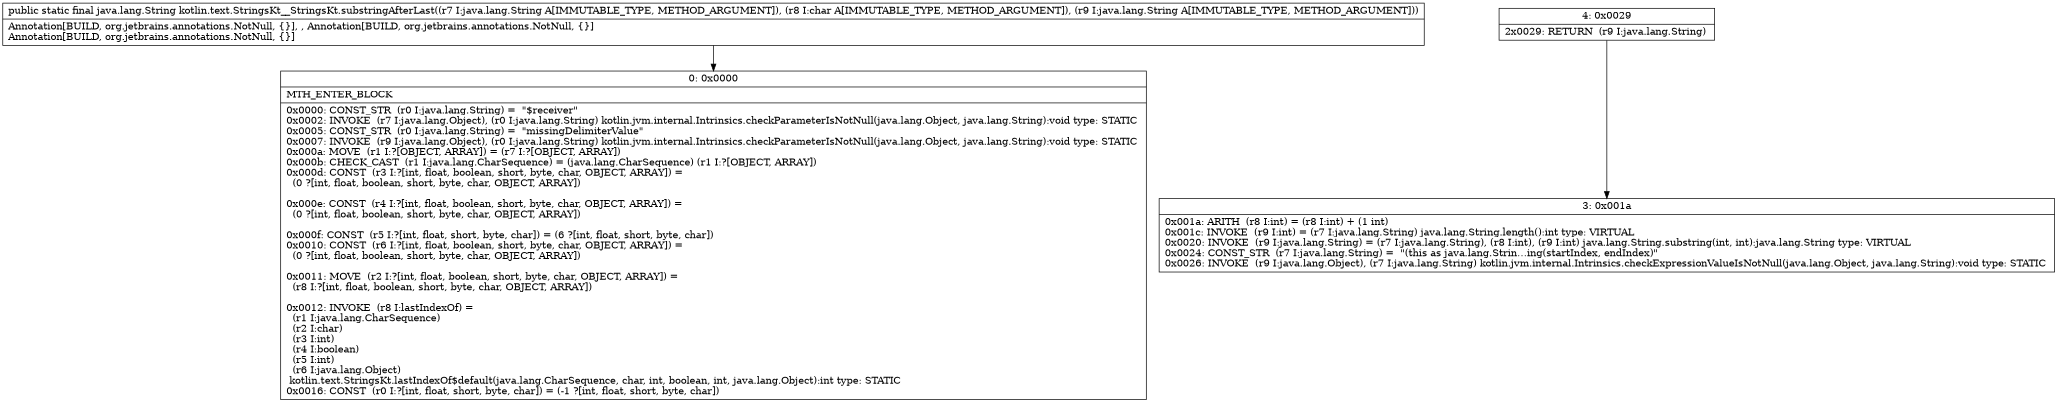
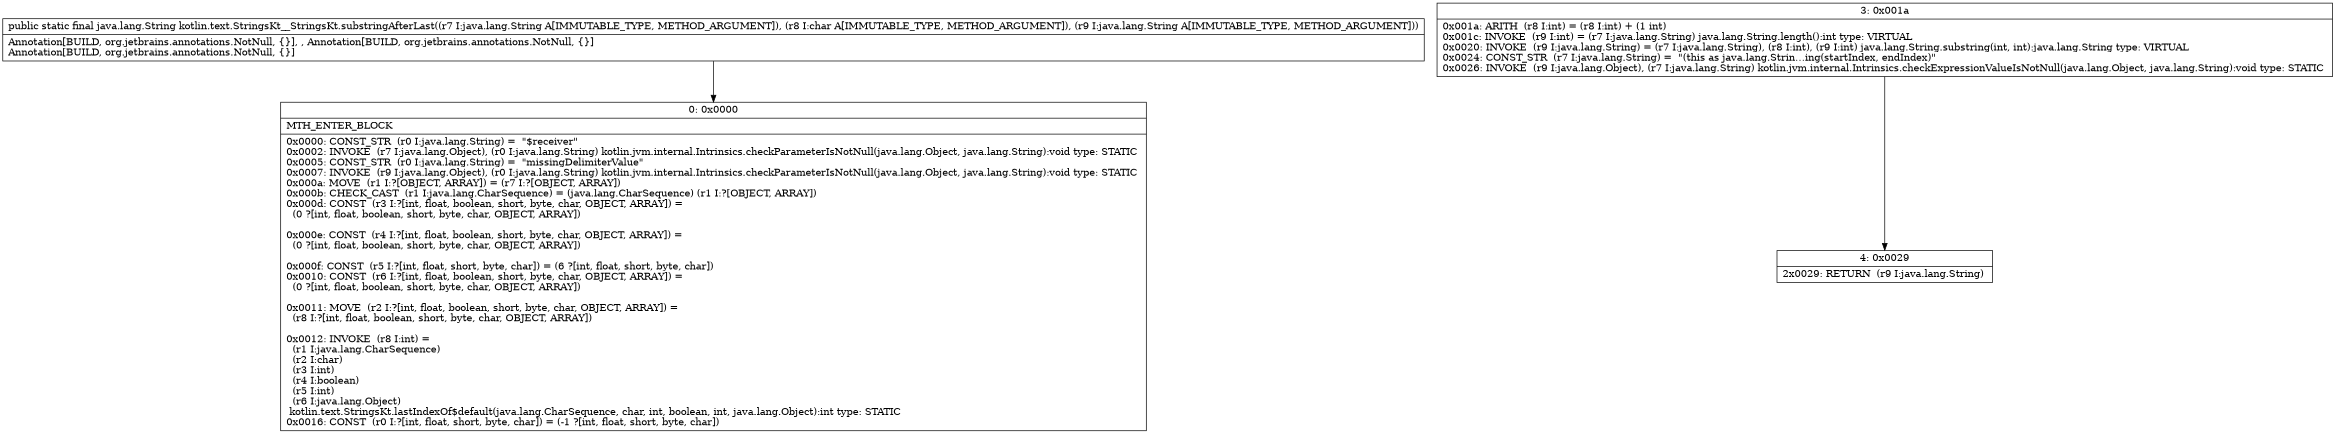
(1607, 116) -> (1885, 160)
(382, 308) -> (360, 339)
